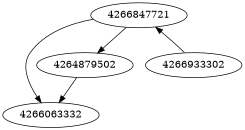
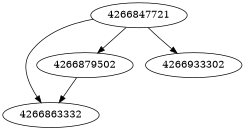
(173, 42) -> (160, 38)
(85, 65) -> (85, 65)
(51, 115) -> (51, 115)
